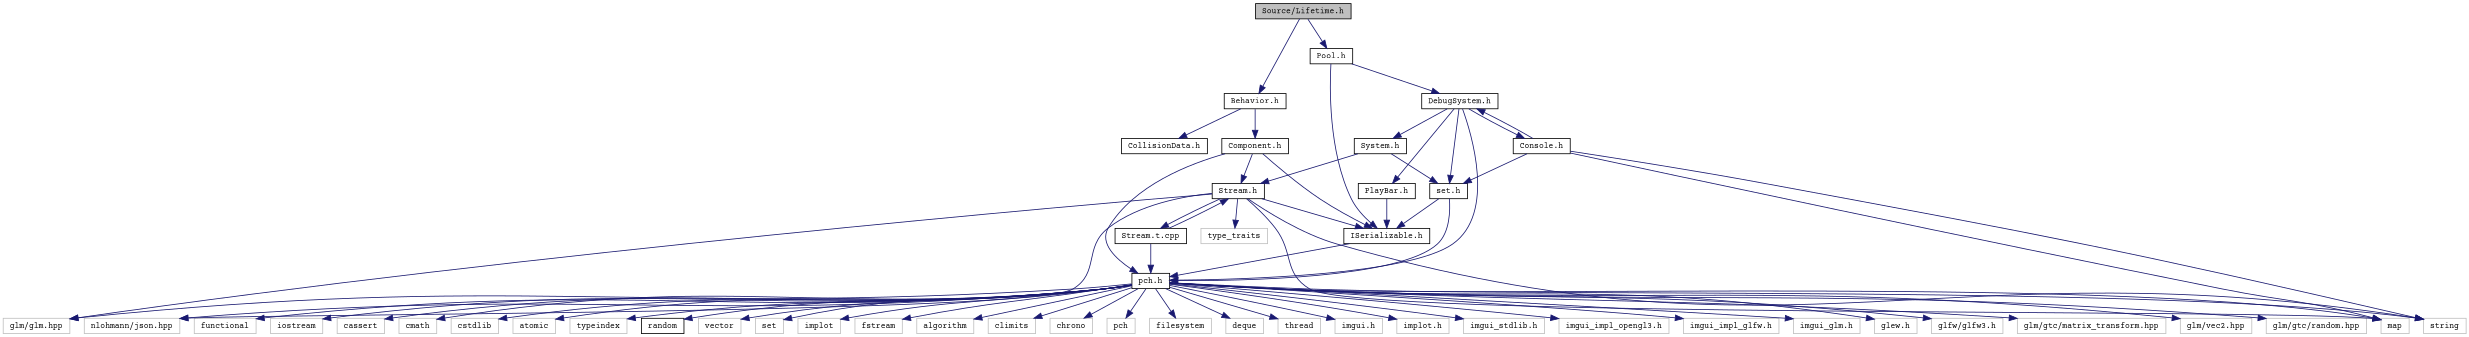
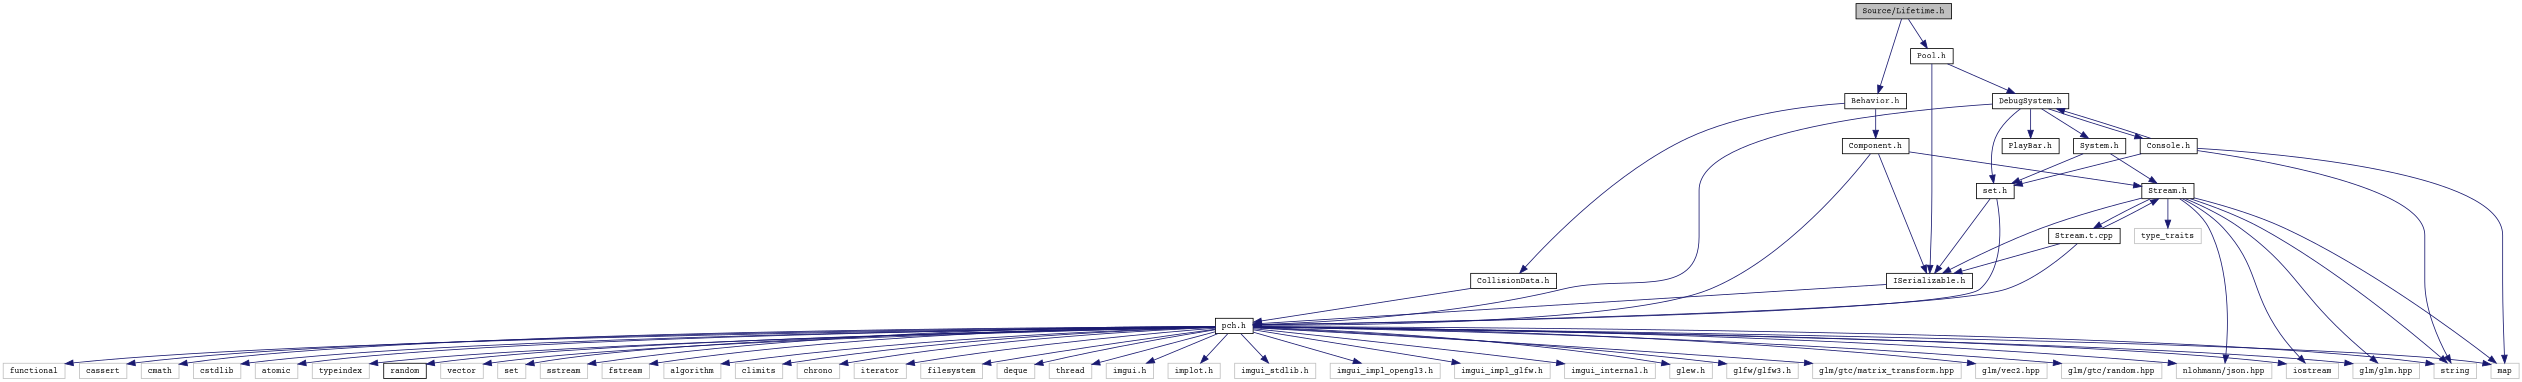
(1387, 209) -> (2011, 257)
none -> (2250, 270)
none -> (1366, 305)
(819, 326) -> (564, 371)
(1121, 326) -> (880, 371)
(1827, 326) -> (1610, 371)
